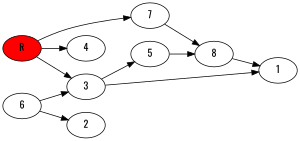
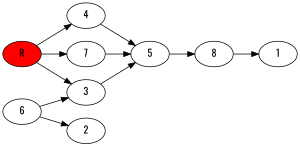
none -> (115, 33)
(179, 33) -> (115, 54)
(178, 79) -> none
